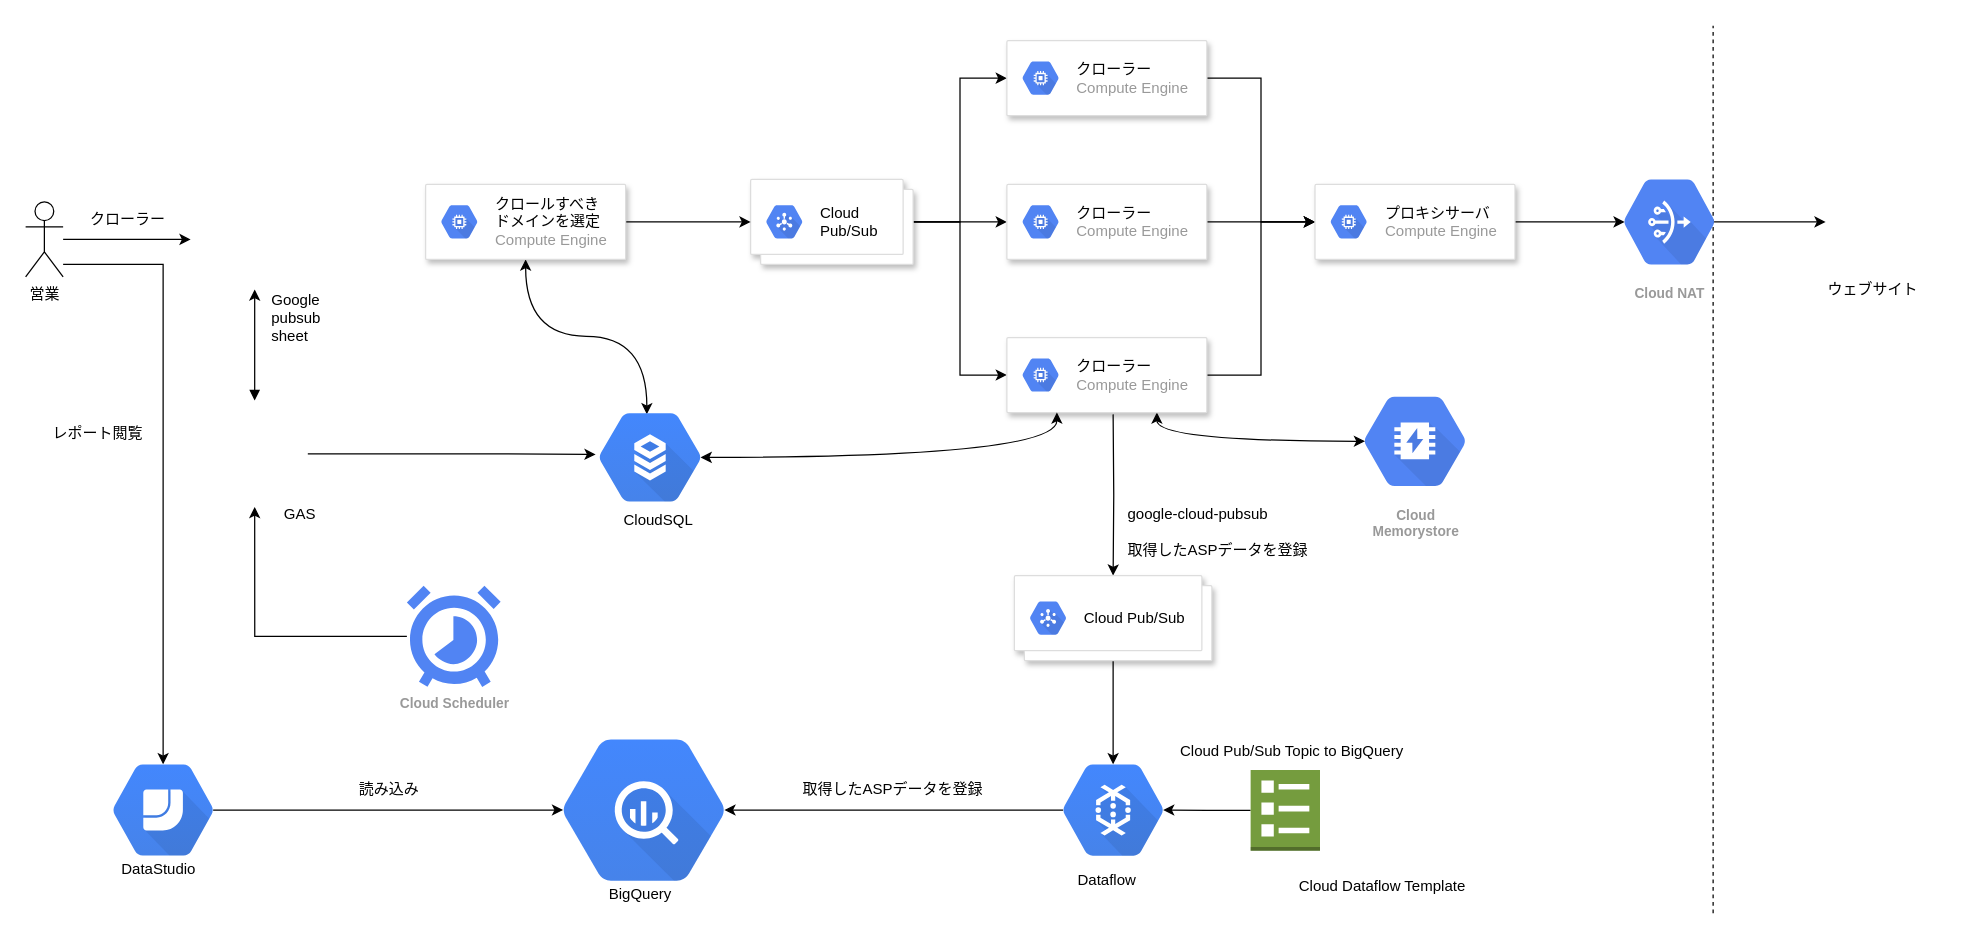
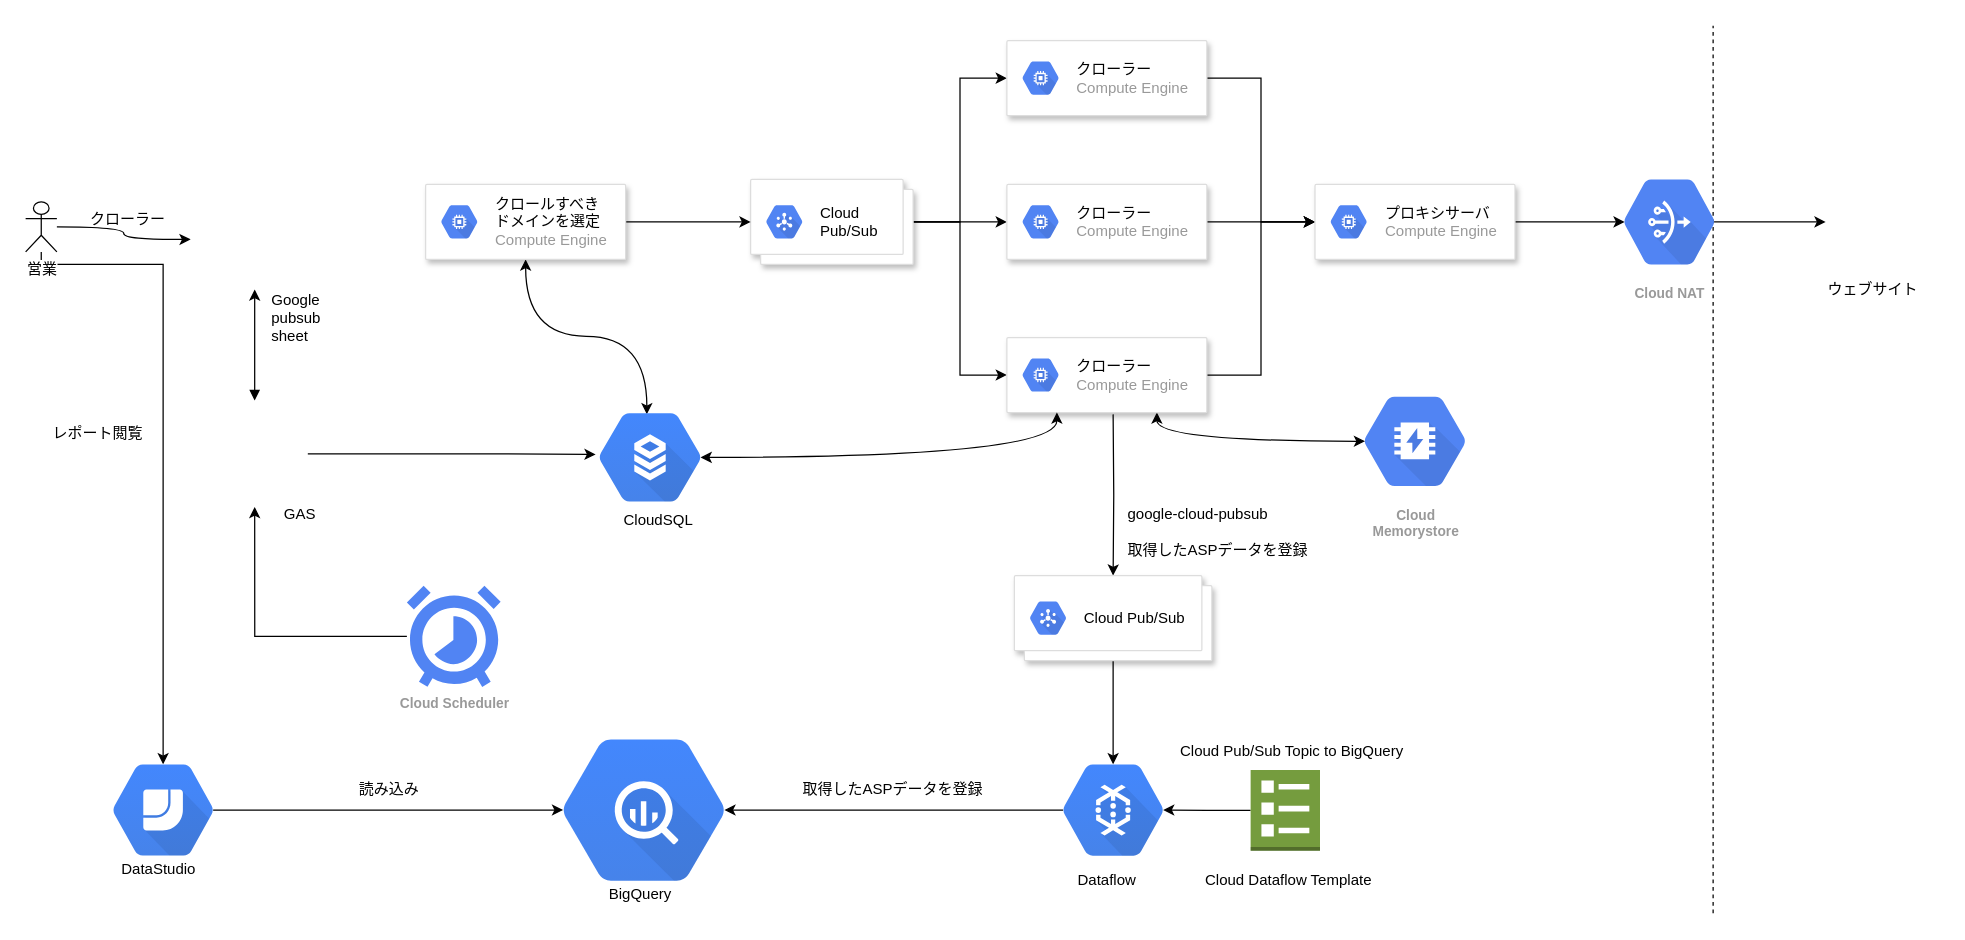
(44, 239) -> (41, 227)
(1391, 887) -> (1297, 881)
